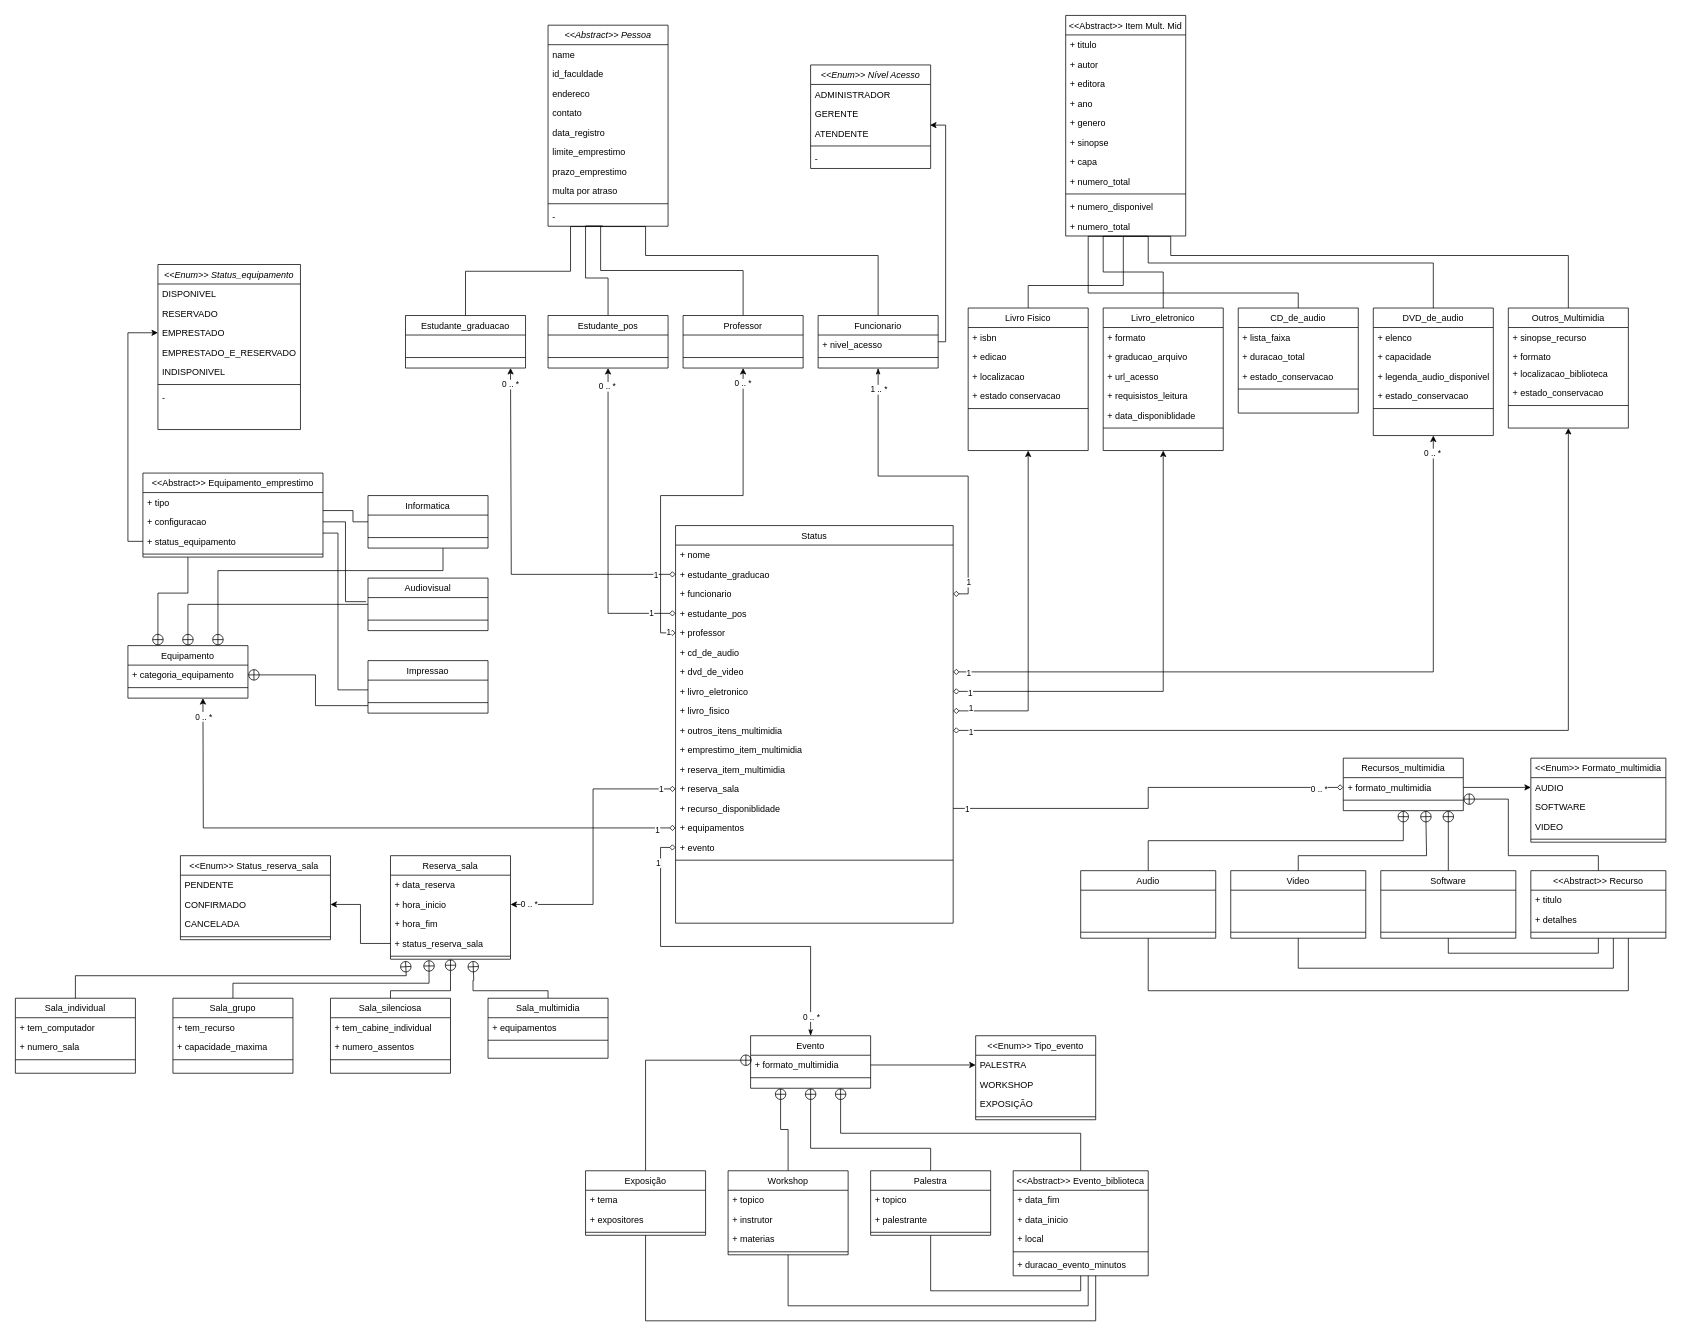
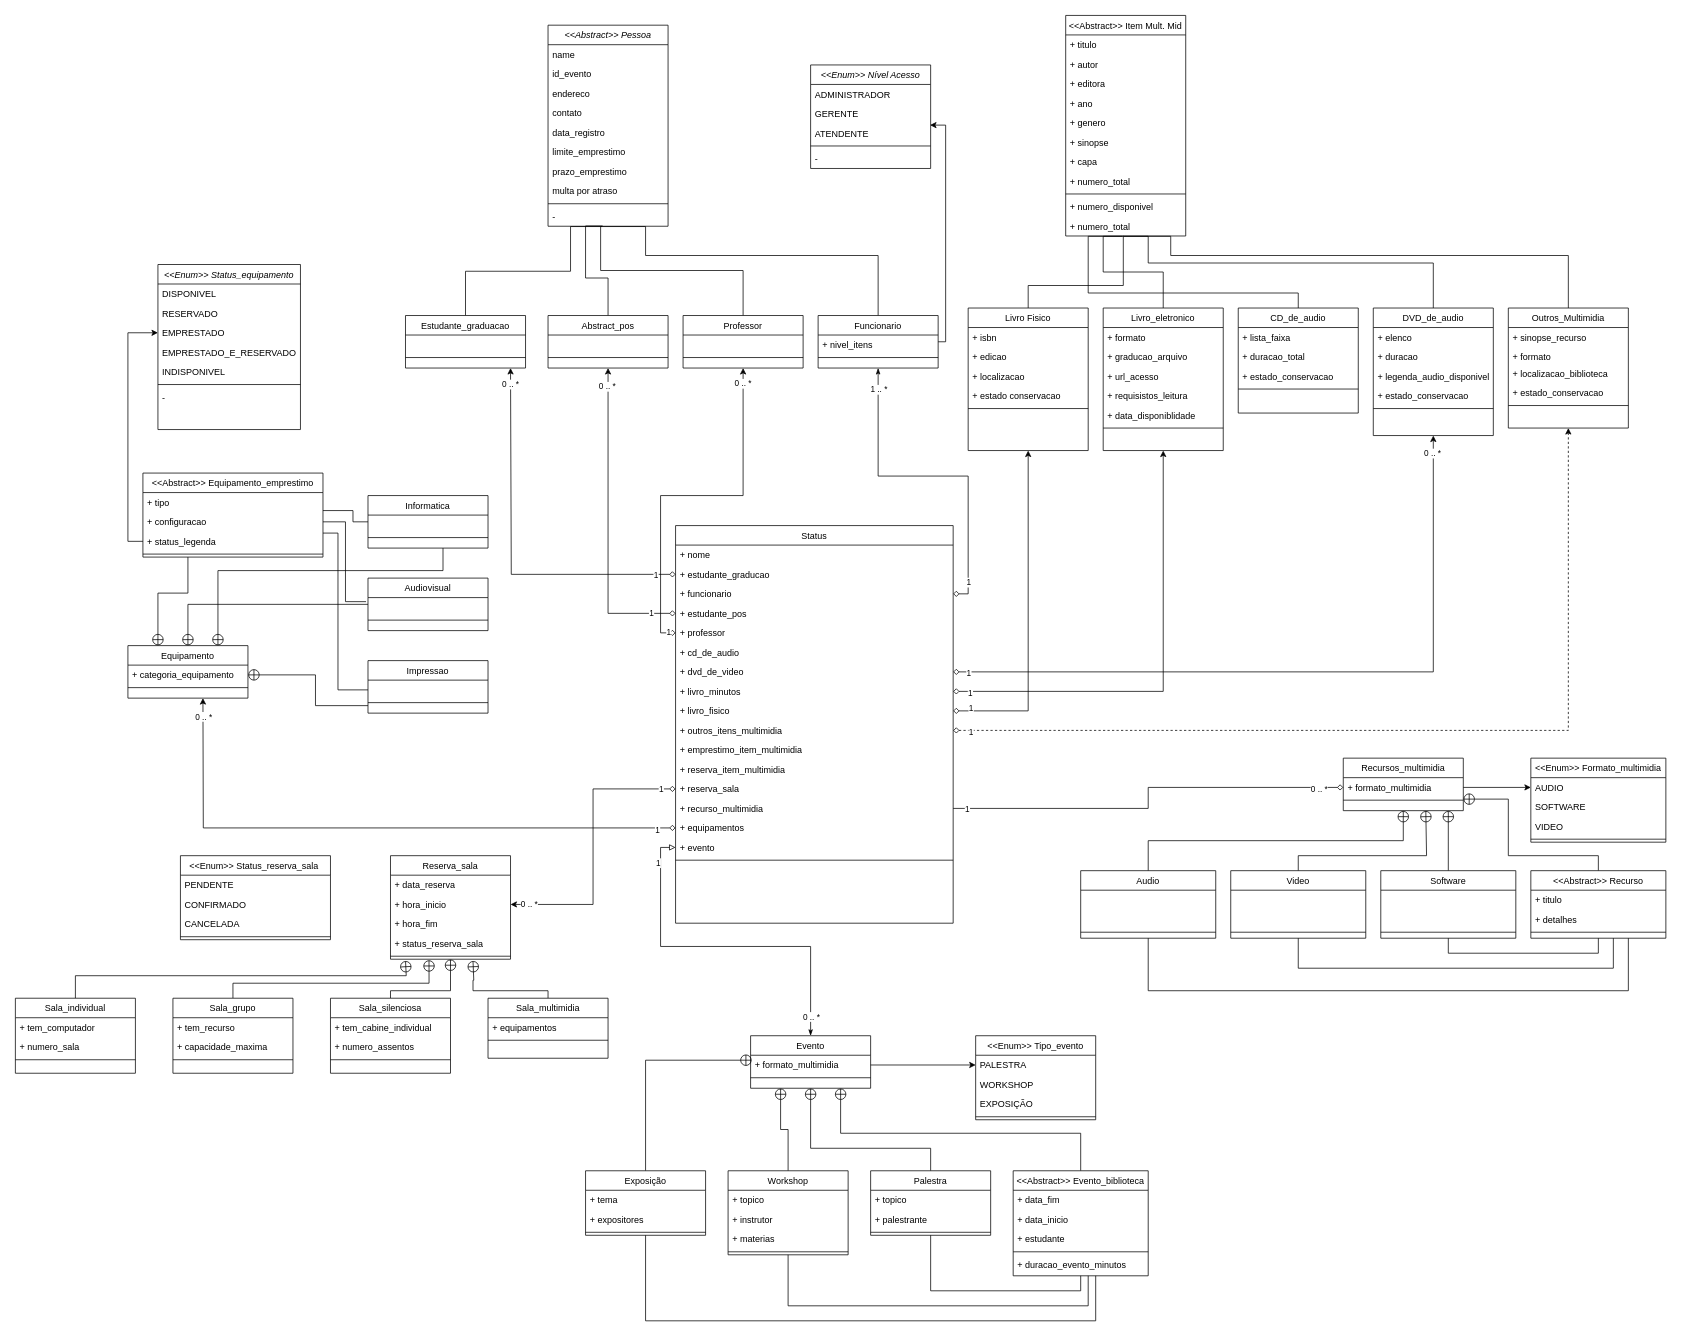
(580, 74) -> (574, 74)
(608, 326) -> (608, 326)
(854, 345) -> (850, 345)
(1405, 357) -> (1399, 357)
(195, 542) -> (185, 542)
(719, 692) -> (713, 692)
(1412, 730) -> (1412, 730)
(734, 809) -> (724, 809)
(668, 847) -> (668, 847)
(360, 925) -> none
(1031, 1239) -> (1044, 1239)
